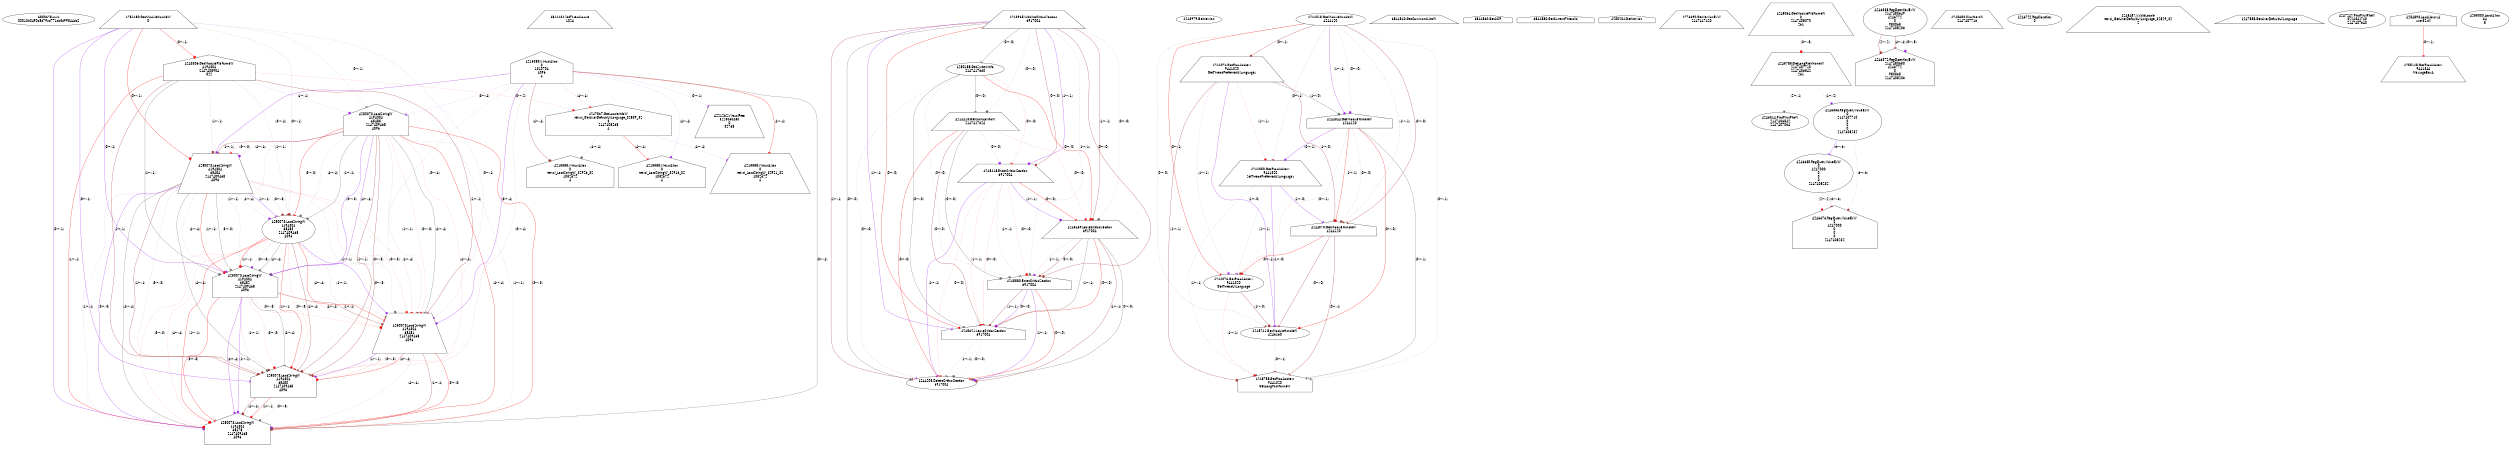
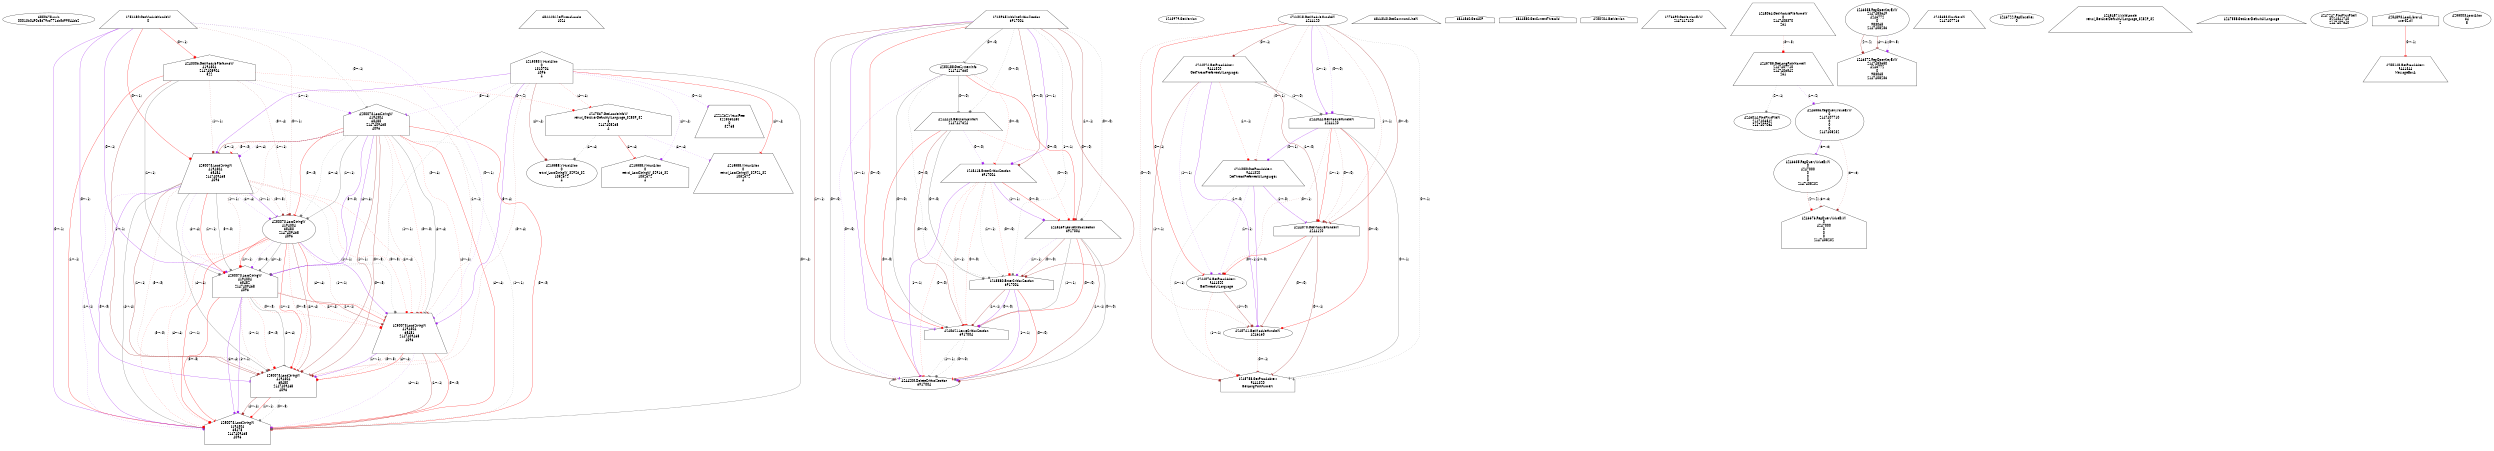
(445, 130) -> (445, 130)
(570, 173) -> (562, 173)
